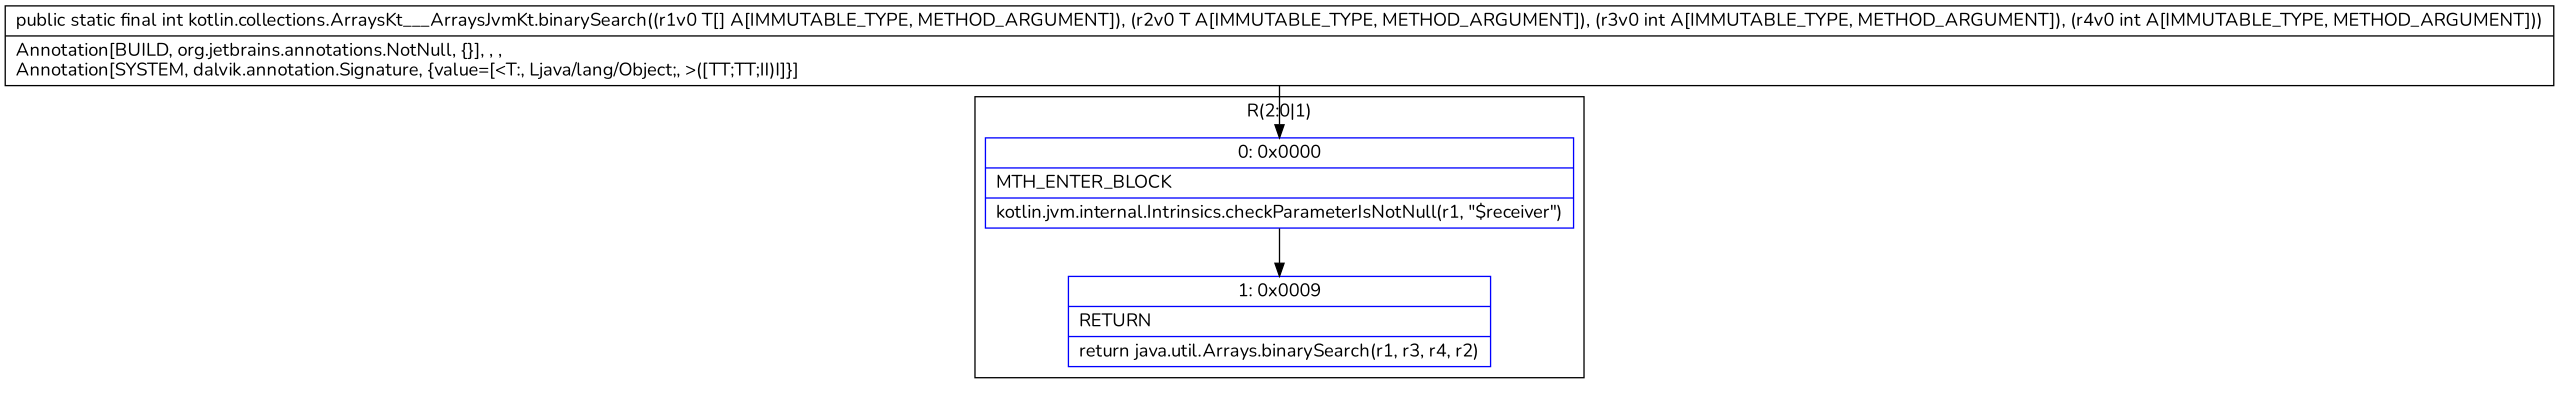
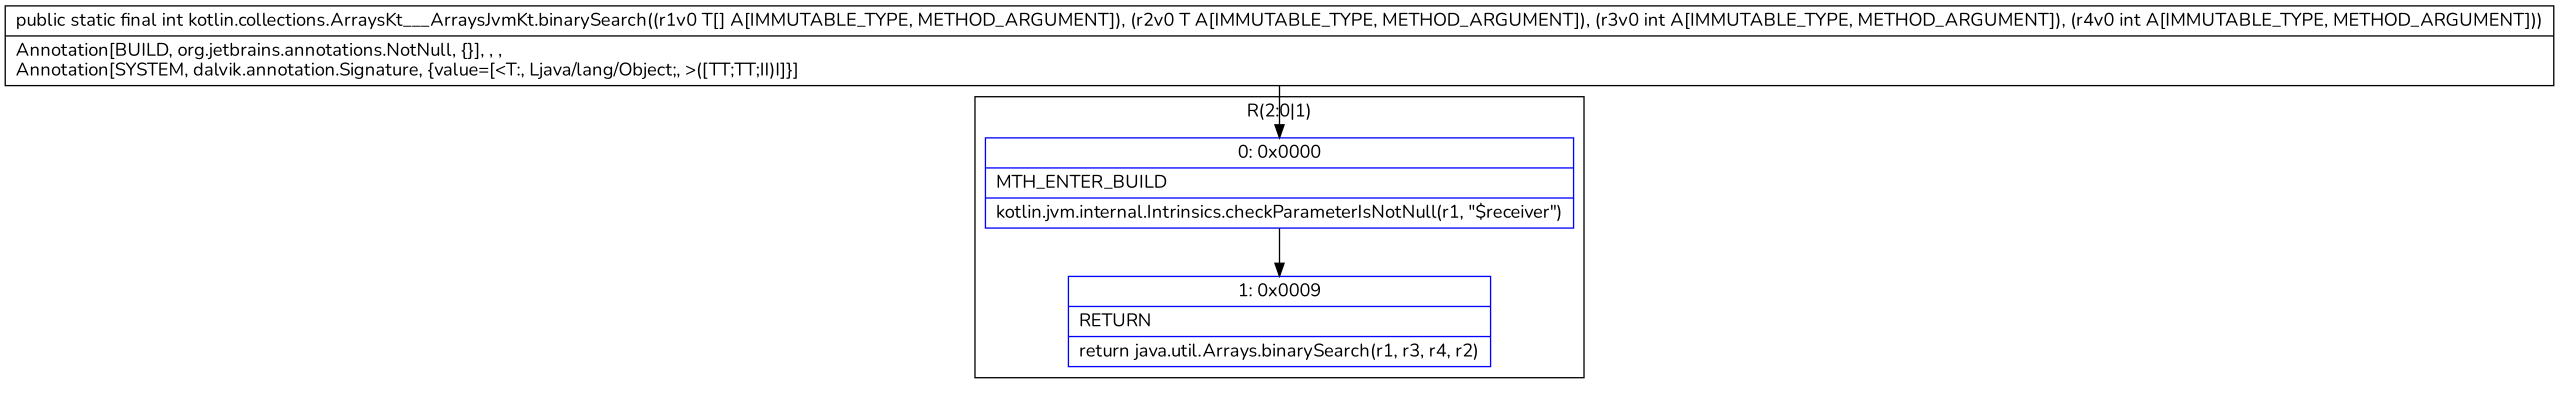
(1085, 182) -> (1082, 182)
